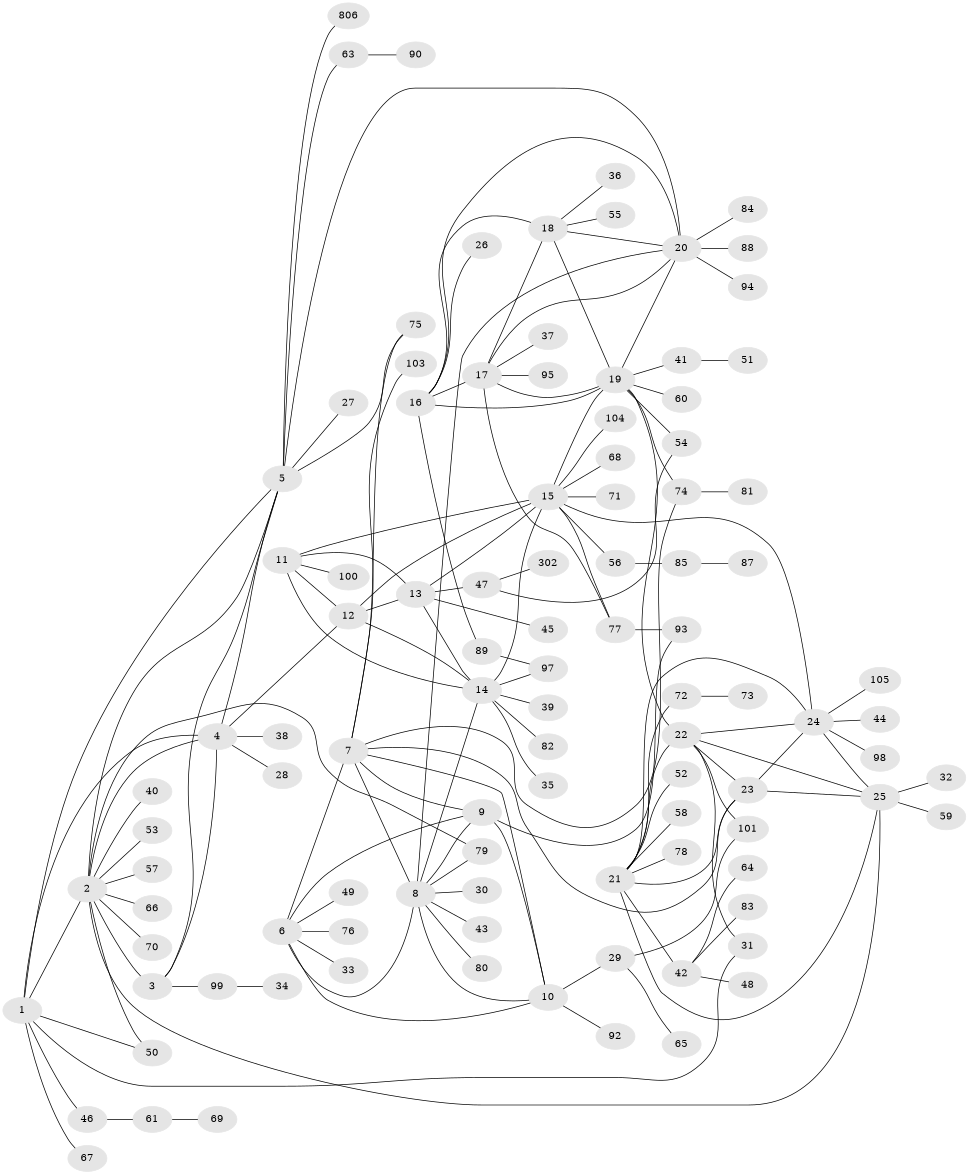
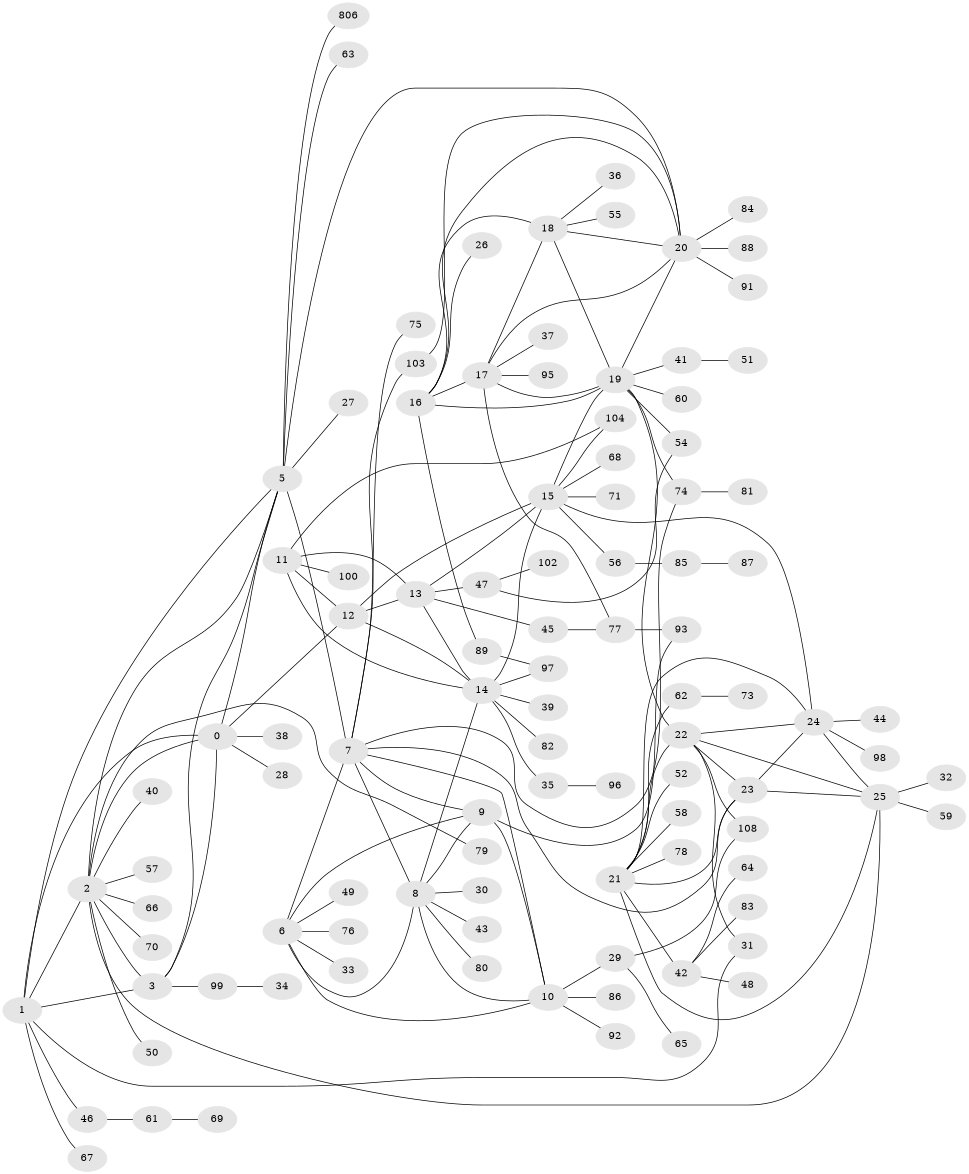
(416, 55) -> none
(748, 287) -> (748, 287)
(372, 418) -> (319, 614)
(448, 502) -> (493, 120)
(414, 524) -> (433, 464)
(587, 561) -> (582, 630)
(548, 563) -> (548, 563)
(880, 680) -> none
(682, 696) -> (682, 696)
(217, 737) -> (217, 737)
none -> (615, 786)
(748, 829) -> (748, 829)
(152, 831) -> none
(449, 873) -> none
none -> (615, 997)
(87, 1032) -> (87, 998)
